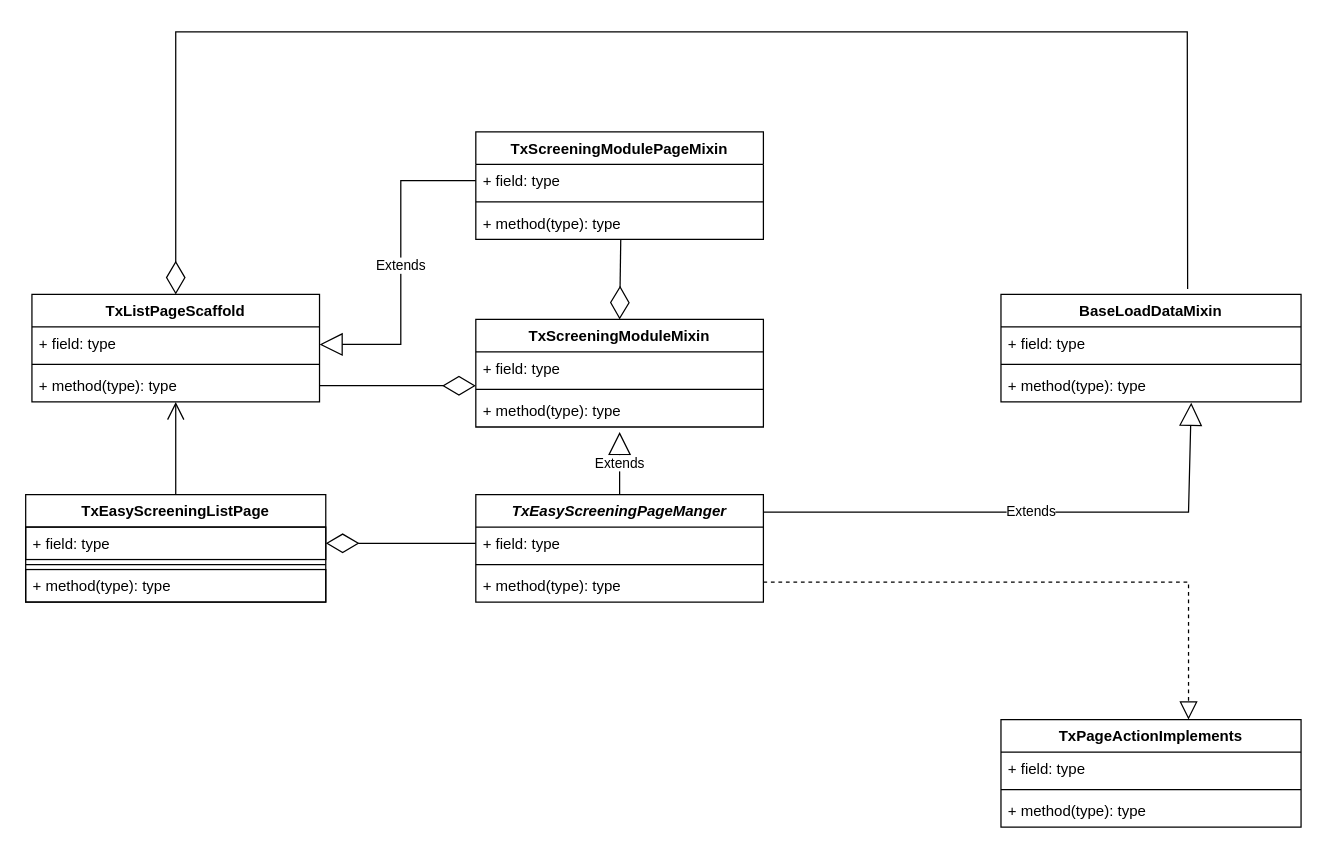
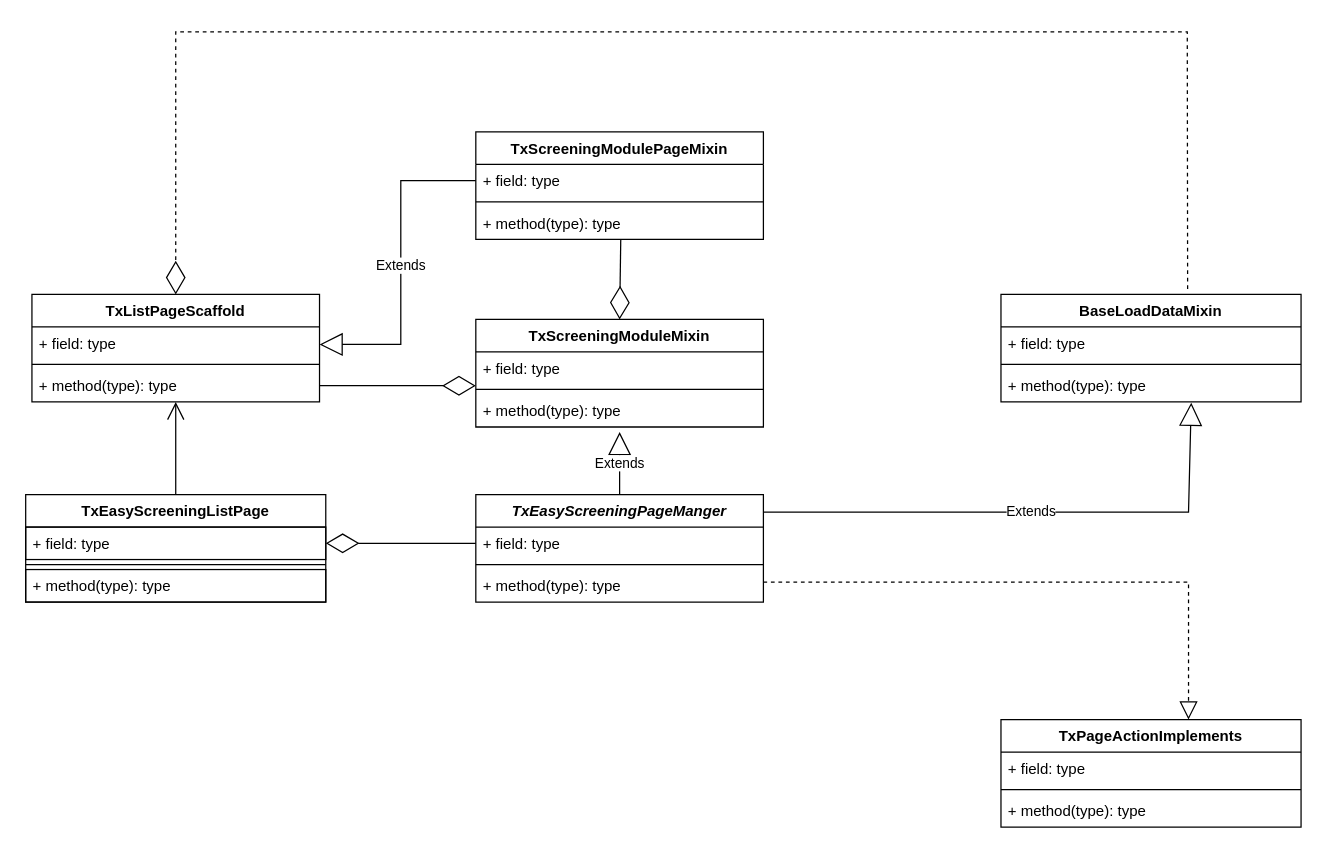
(694, 32) -> (694, 32)
